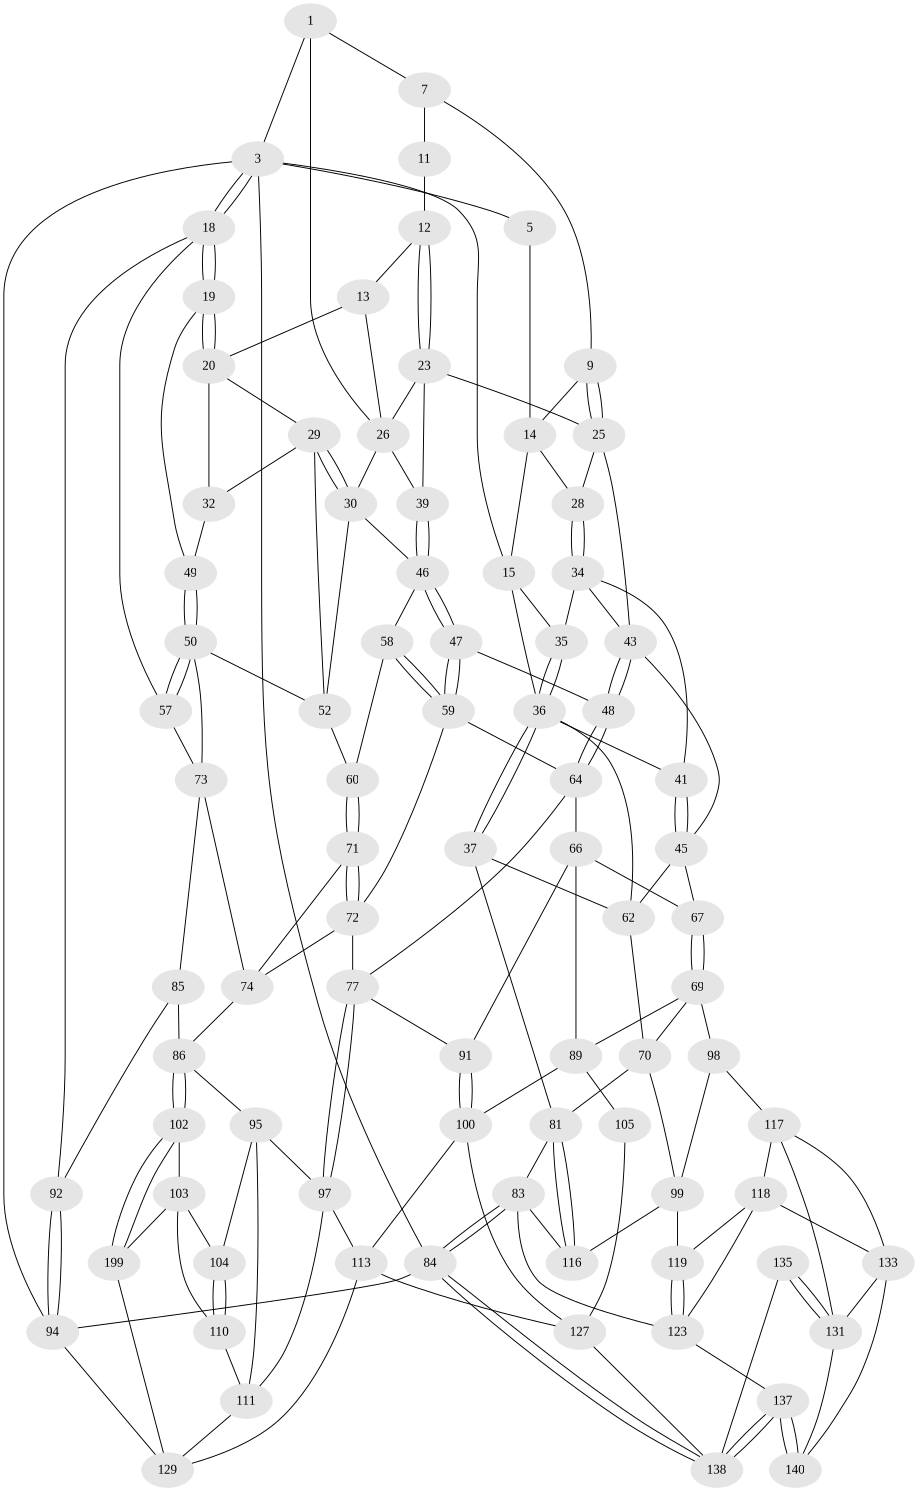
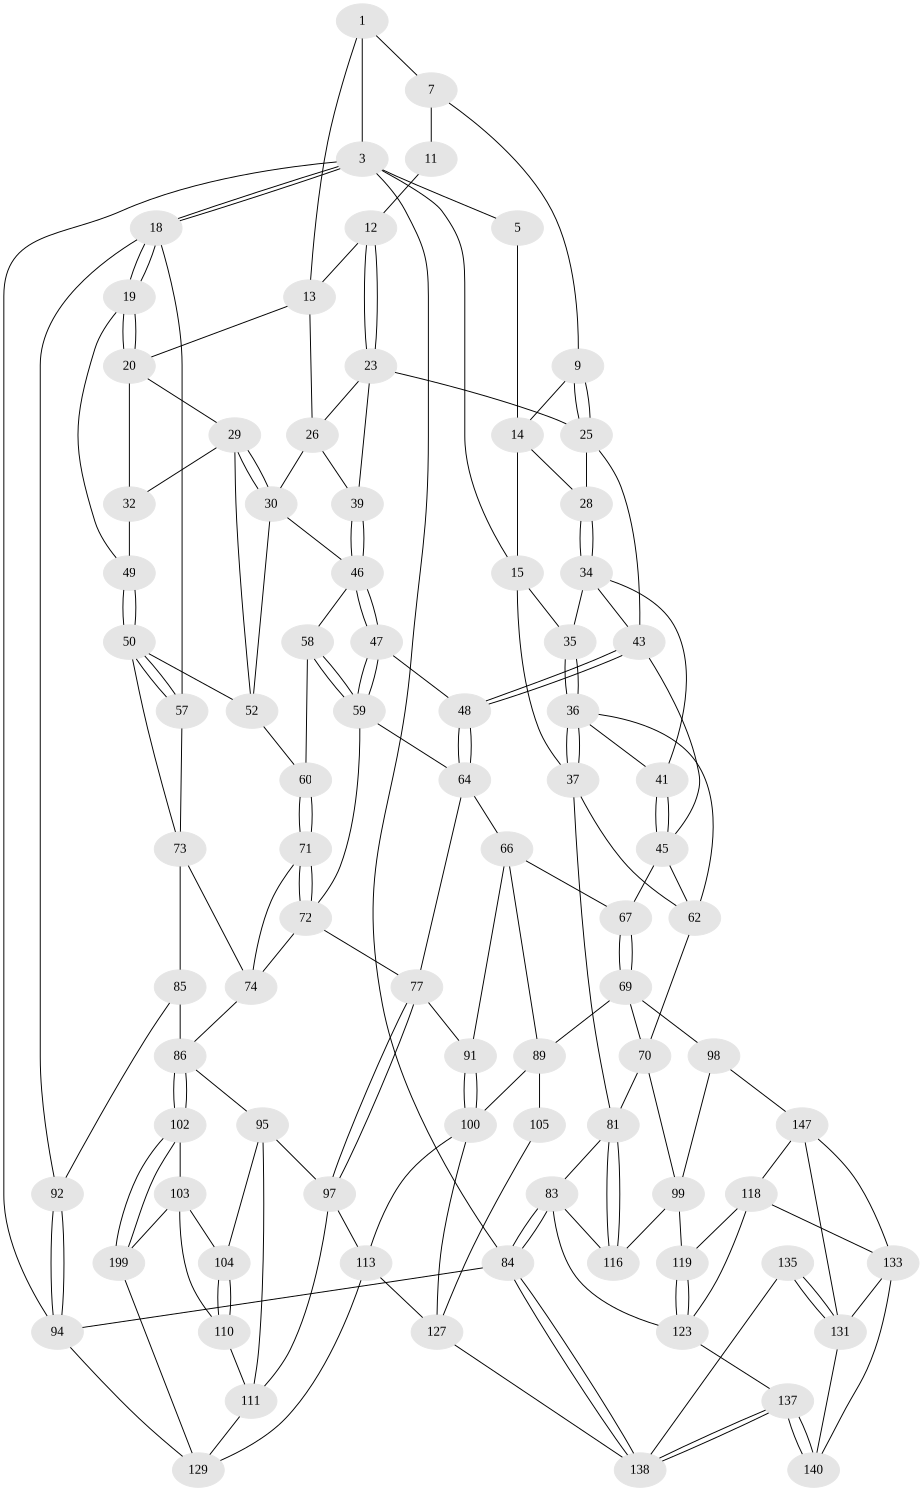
(310, 237) -> (325, 157)
(523, 642) -> (525, 677)
(774, 1125) -> (802, 1125)
